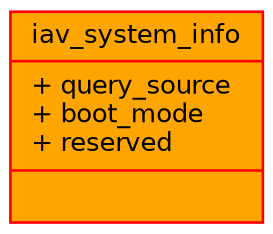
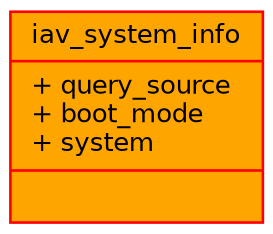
(103, 143) -> (94, 143)
